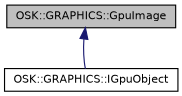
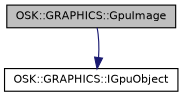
(84, 54) -> (99, 43)
